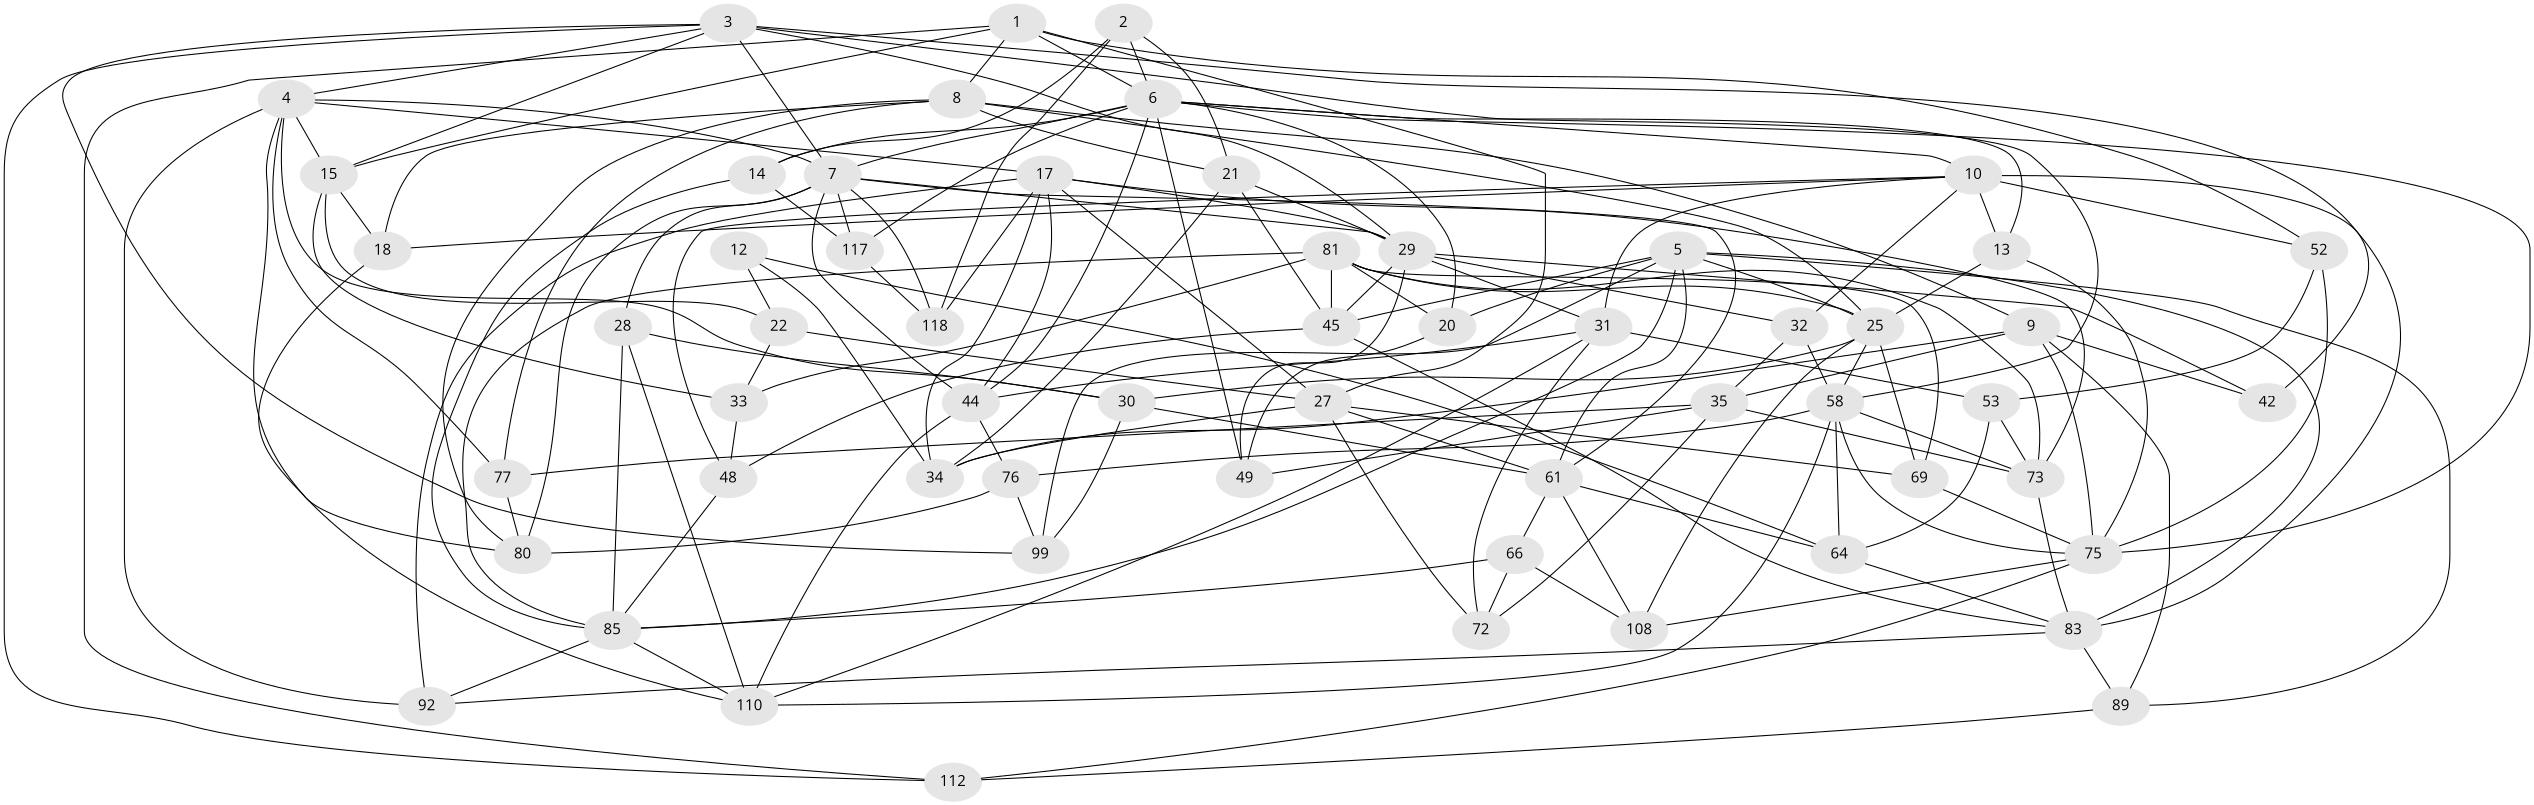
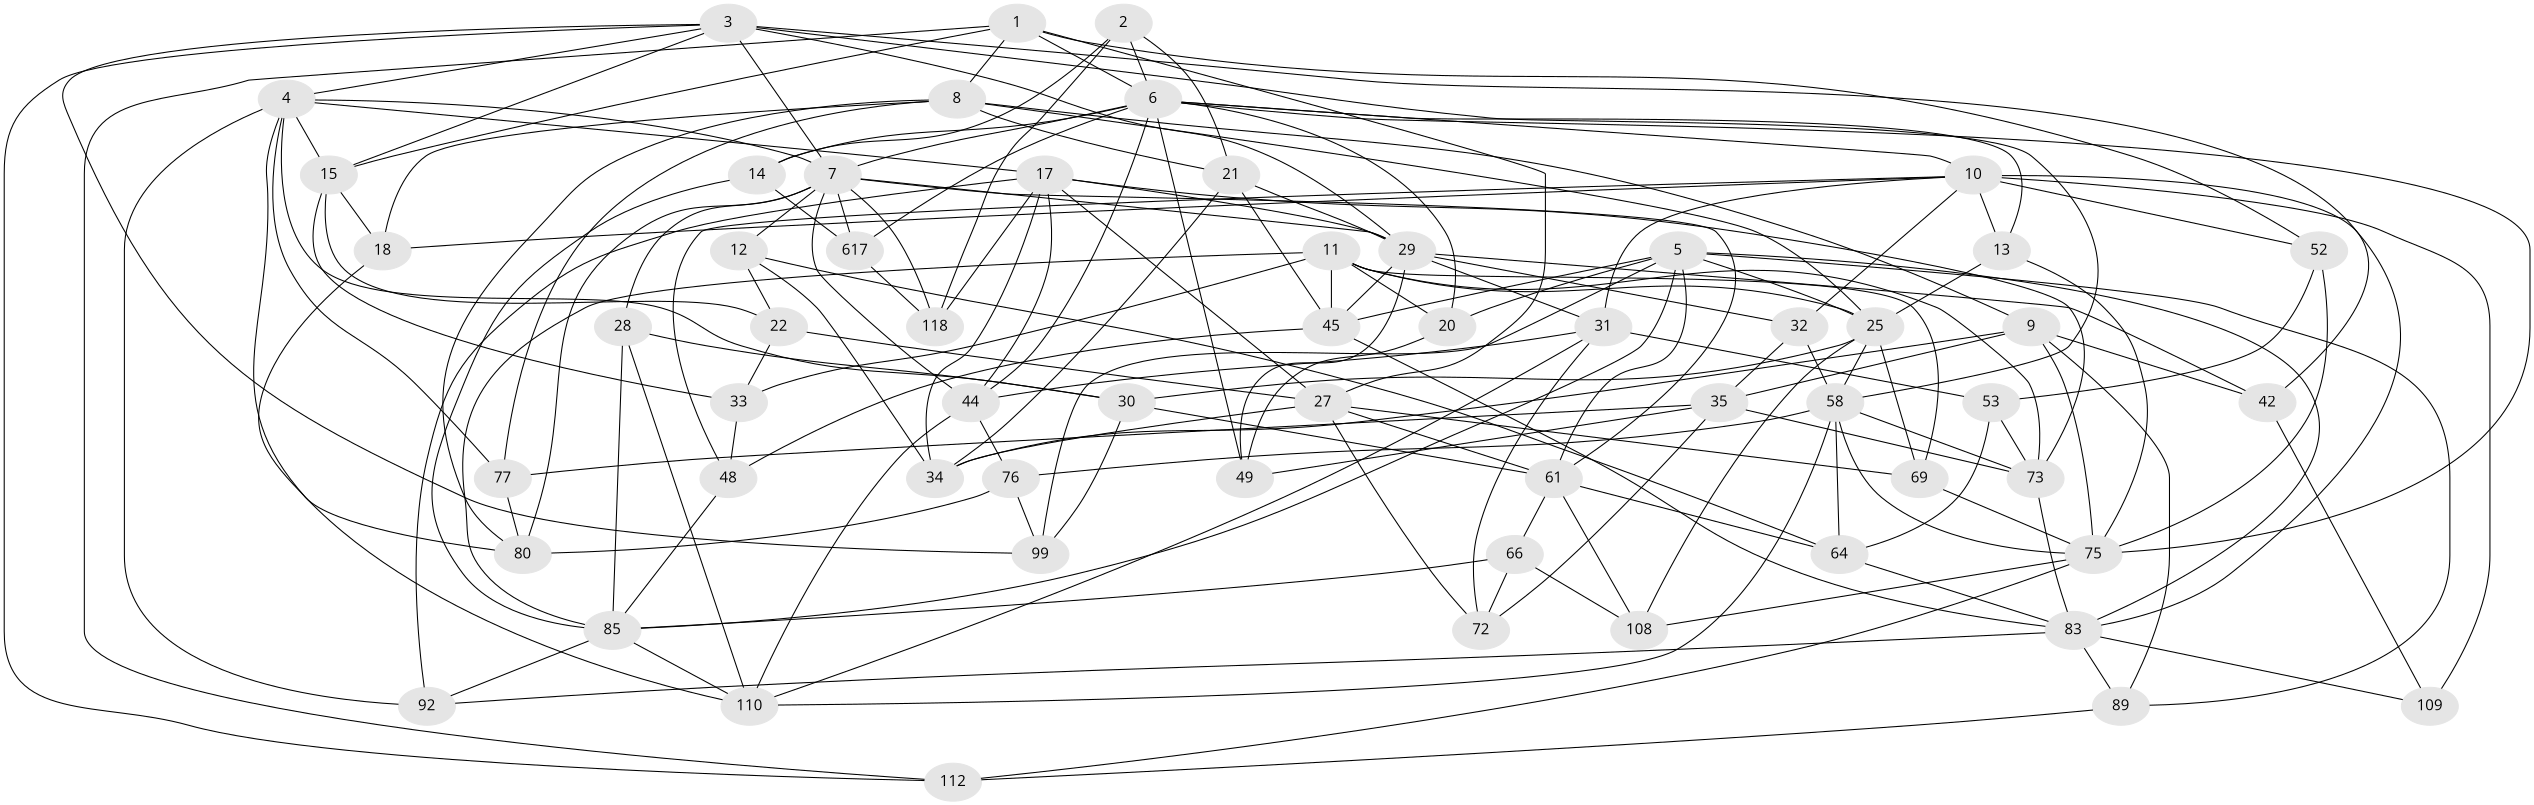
none -> (786, 213)
(855, 251) -> (855, 251)
(1331, 251) -> (1331, 251)
none -> (2430, 706)
